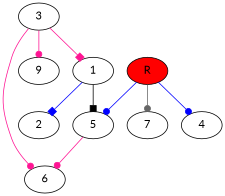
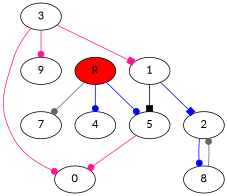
(45, 179) -> (75, 179)
none -> (204, 179)
